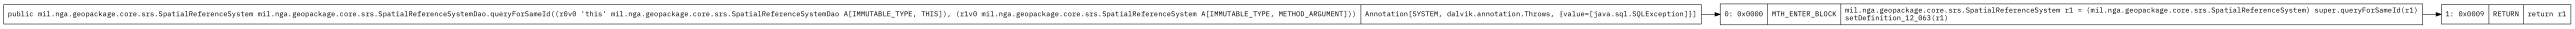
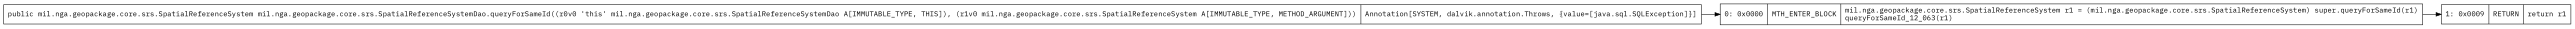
(1897, 18) -> (1899, 18)
